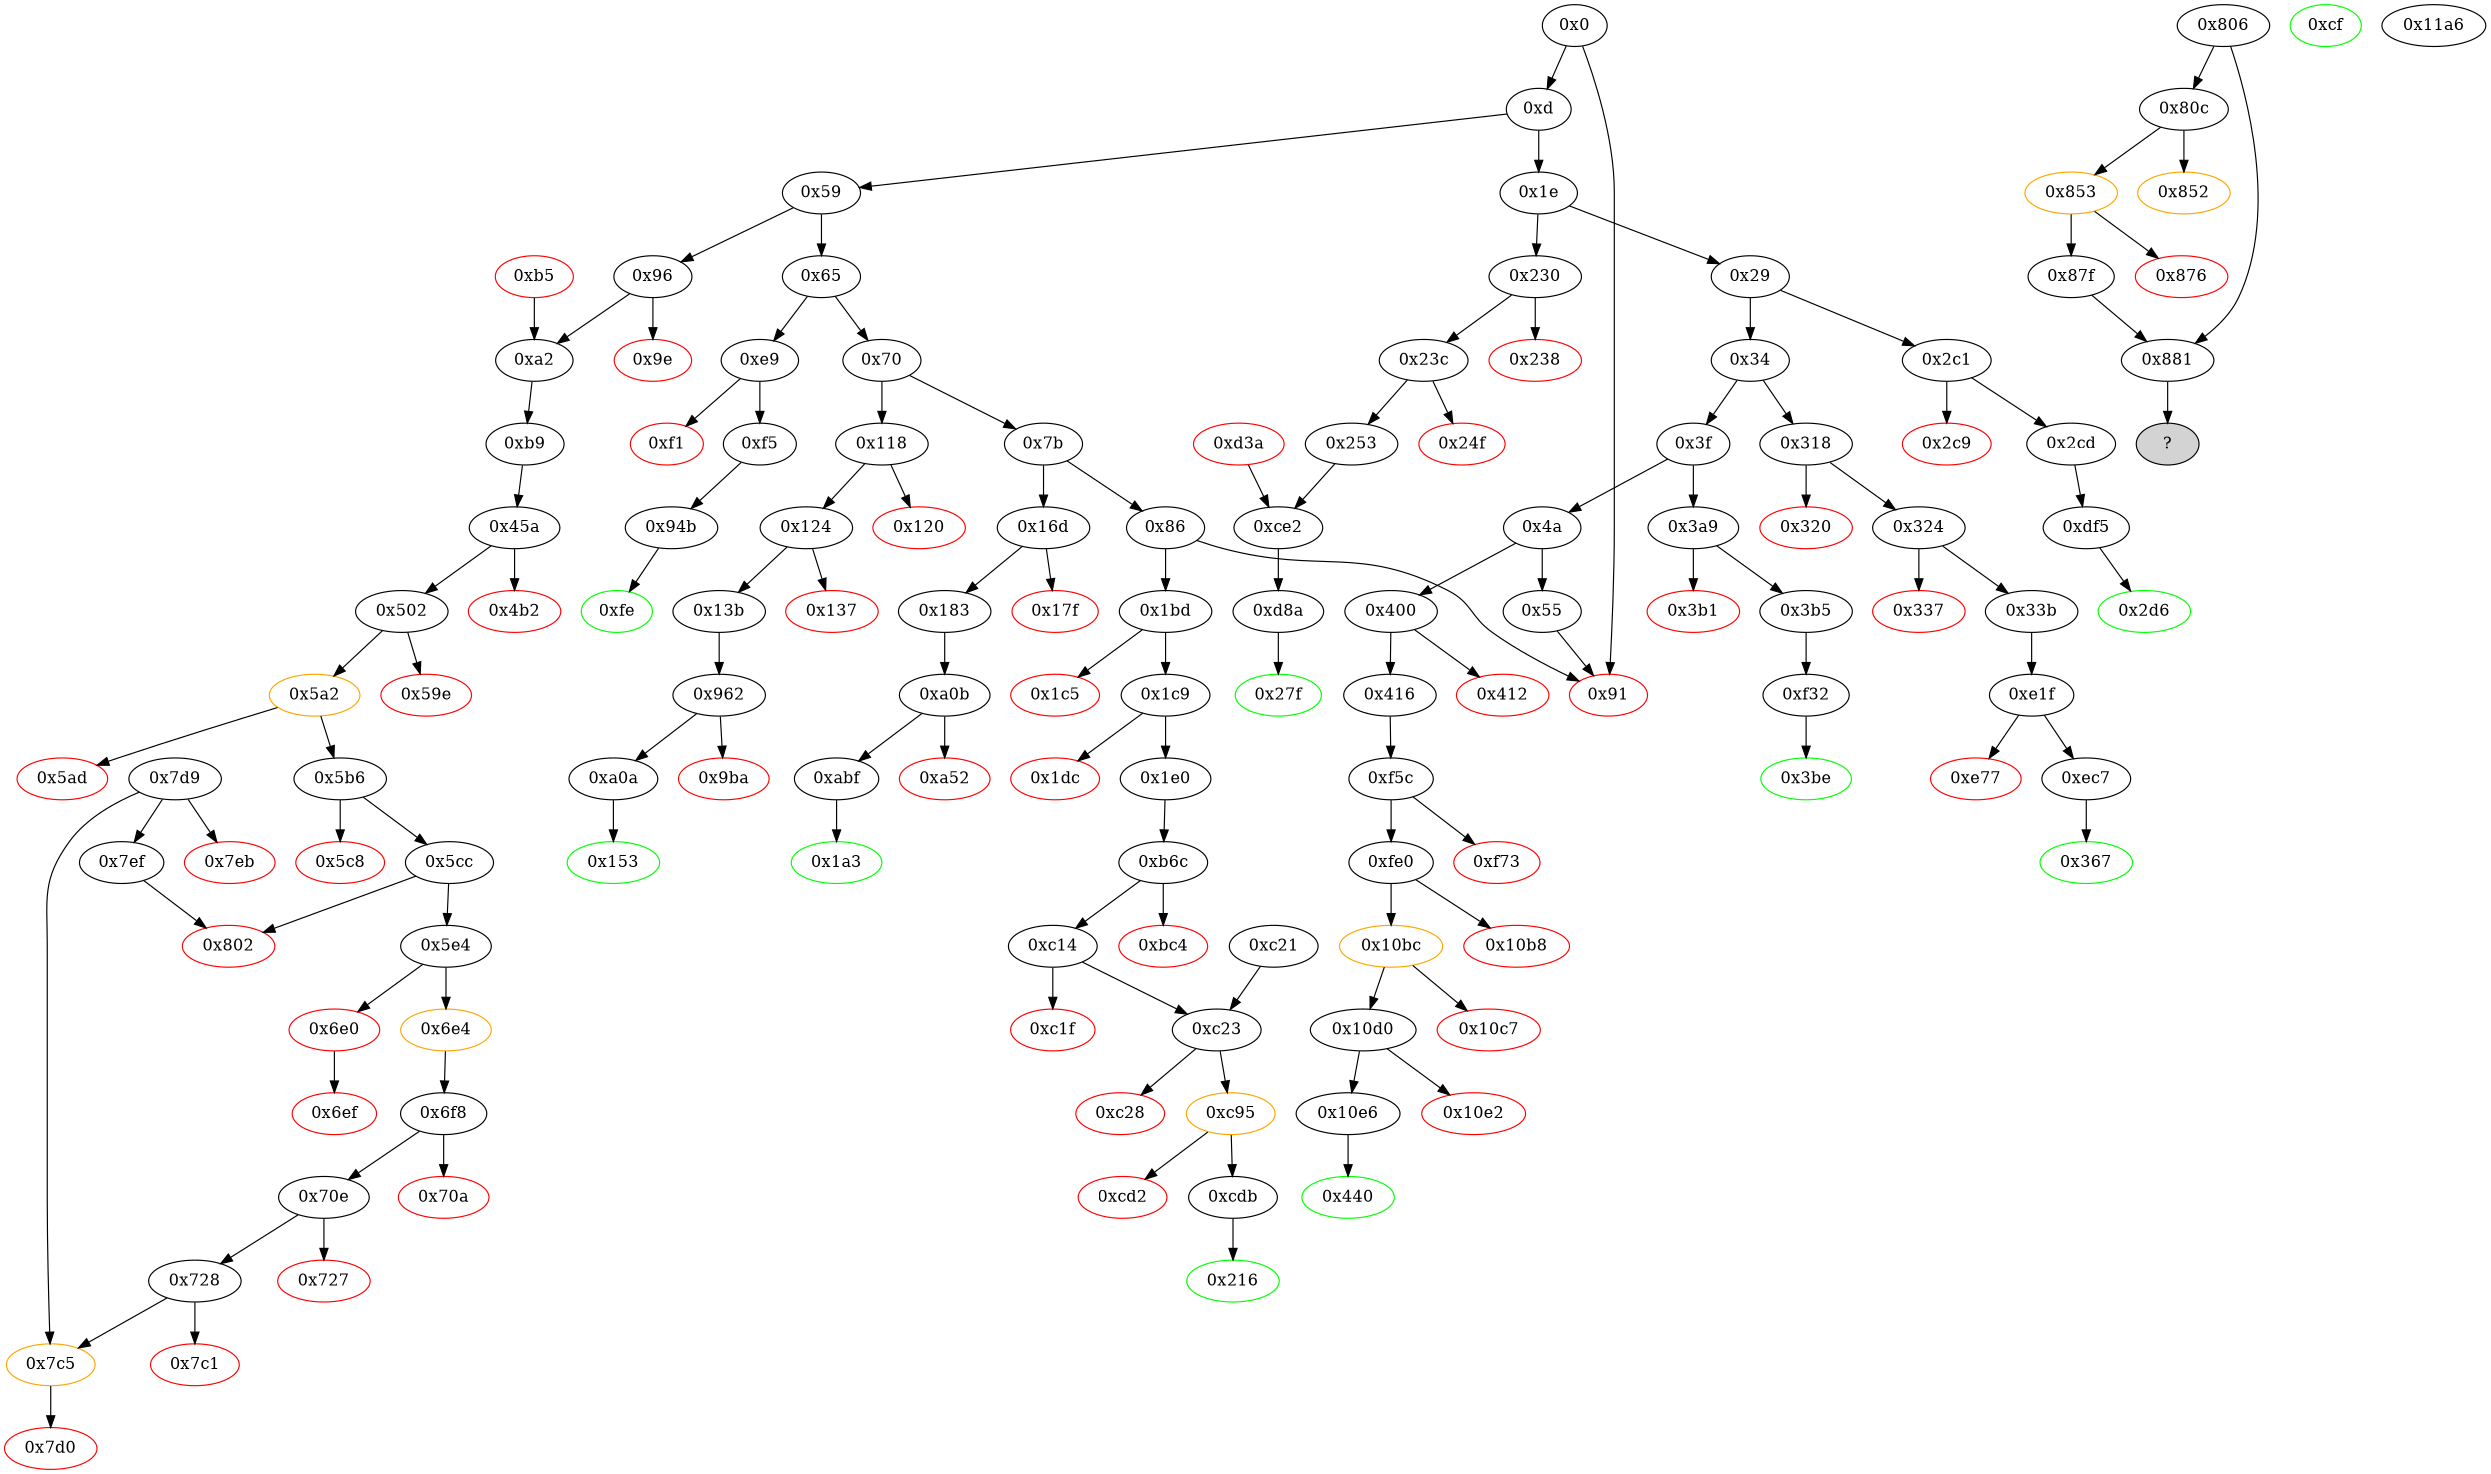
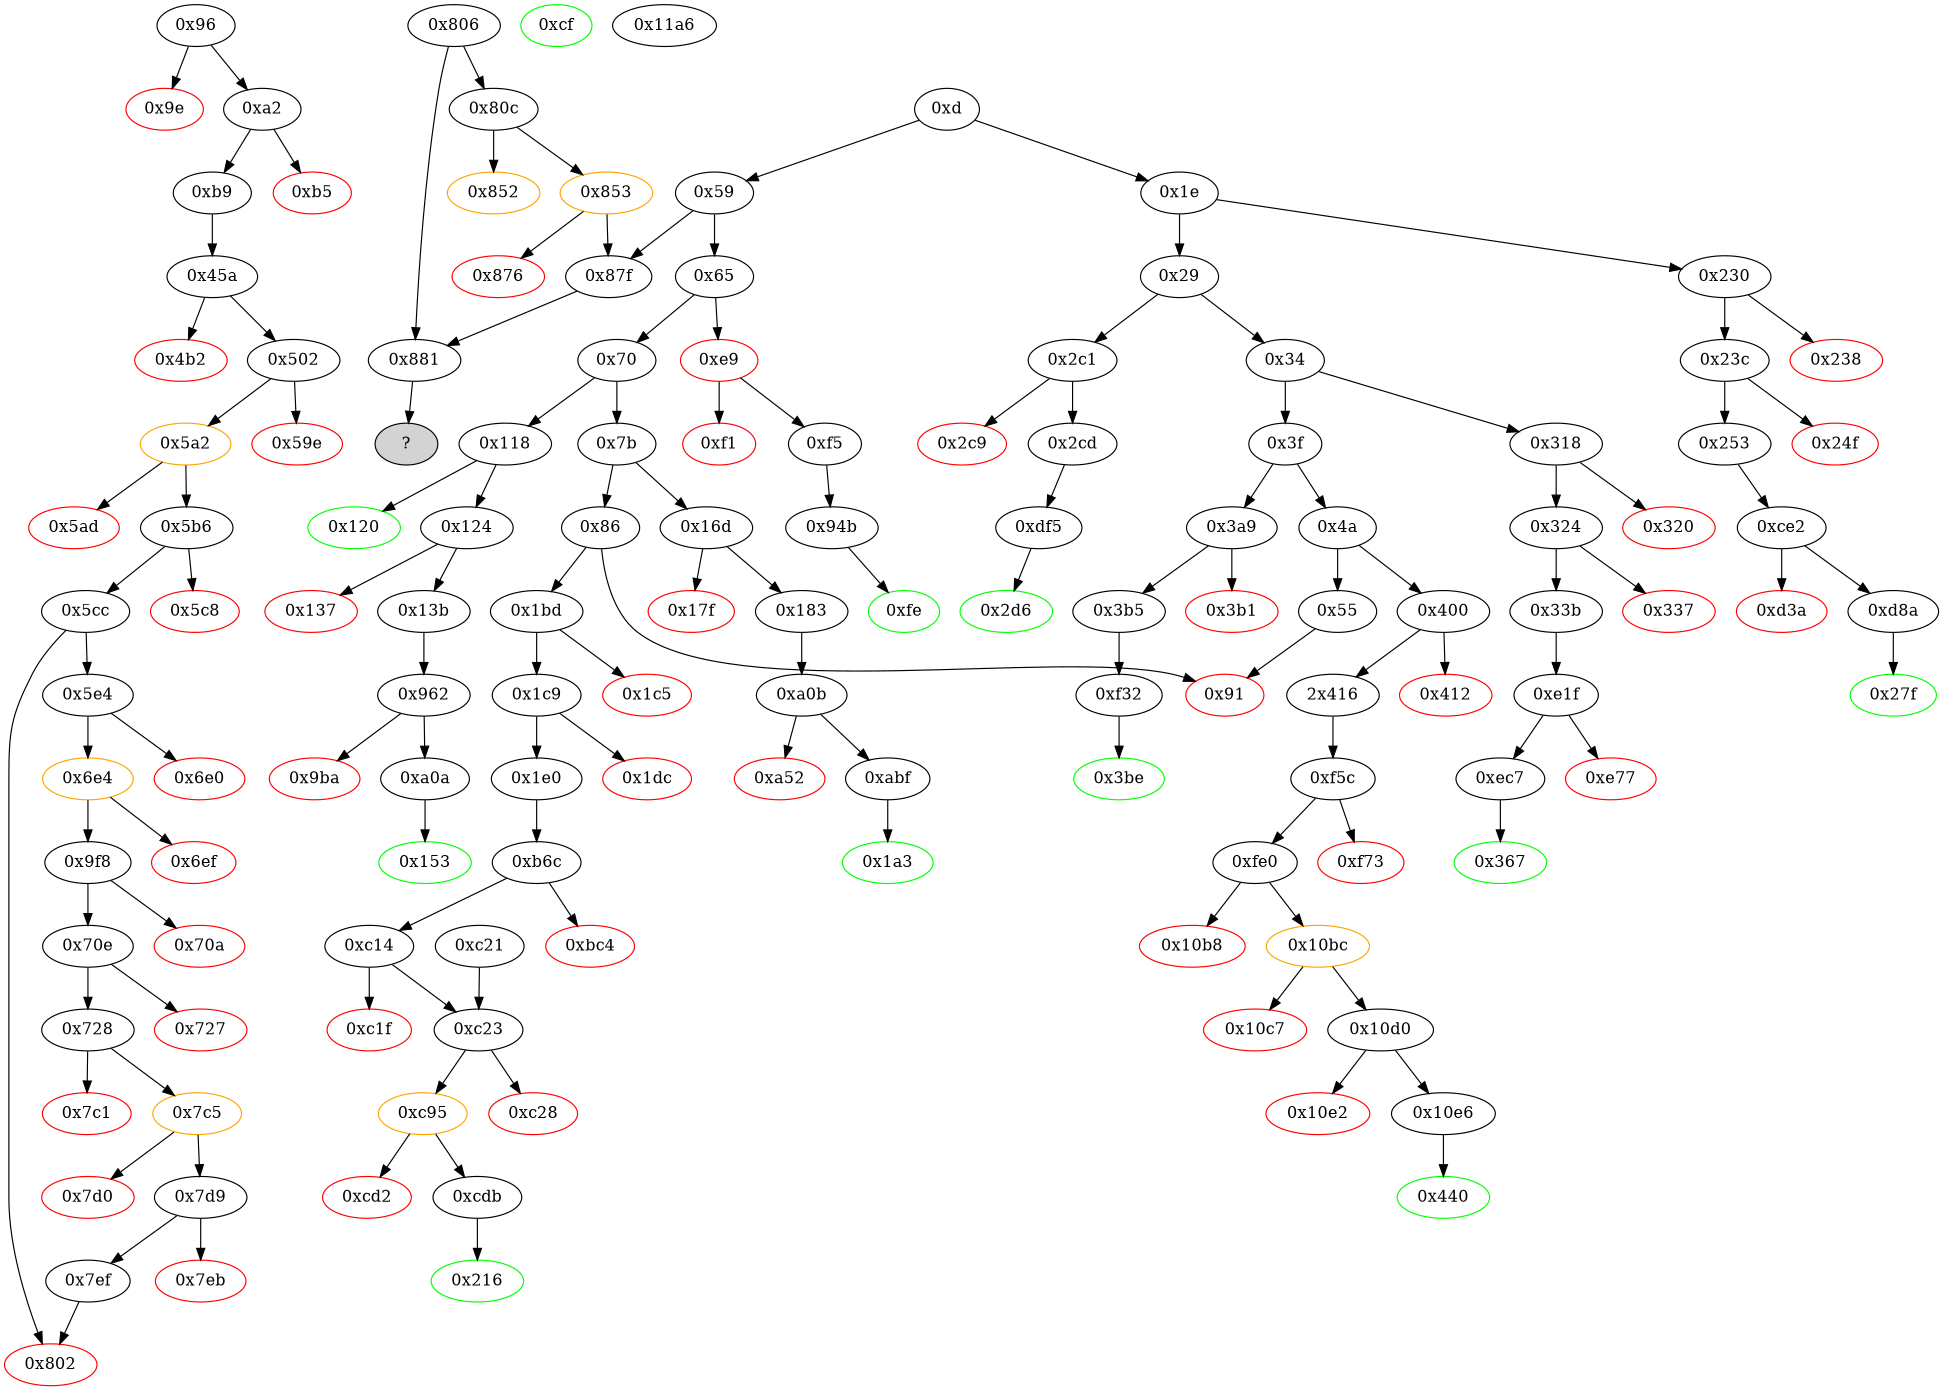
(1575, 26) -> none
(743, 232) -> (667, 231)
(534, 313) -> (284, 146)
(760, 360) -> (719, 360)
(1256, 481) -> (1782, 564)
(919, 528) -> (354, 528)
(1390, 695) -> (1333, 695)
(47, 1041) -> (199, 1150)
(334, 1066) -> (136, 817)
(444, 1114) -> (88, 863)
